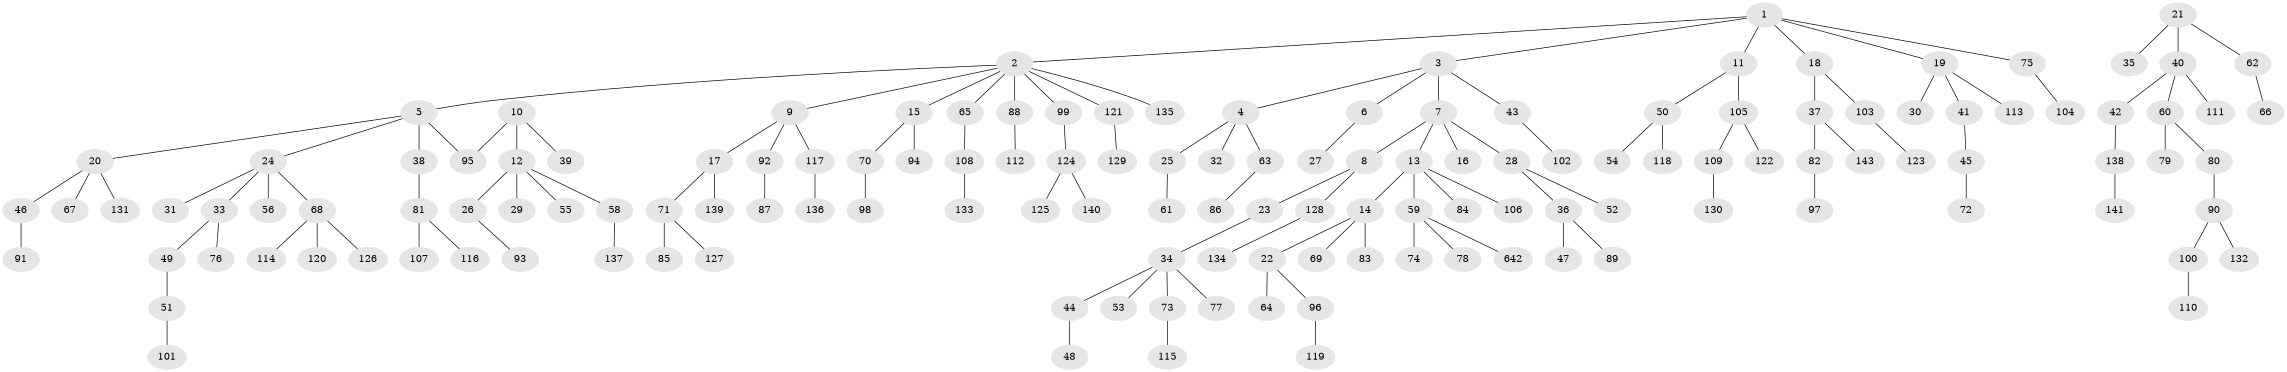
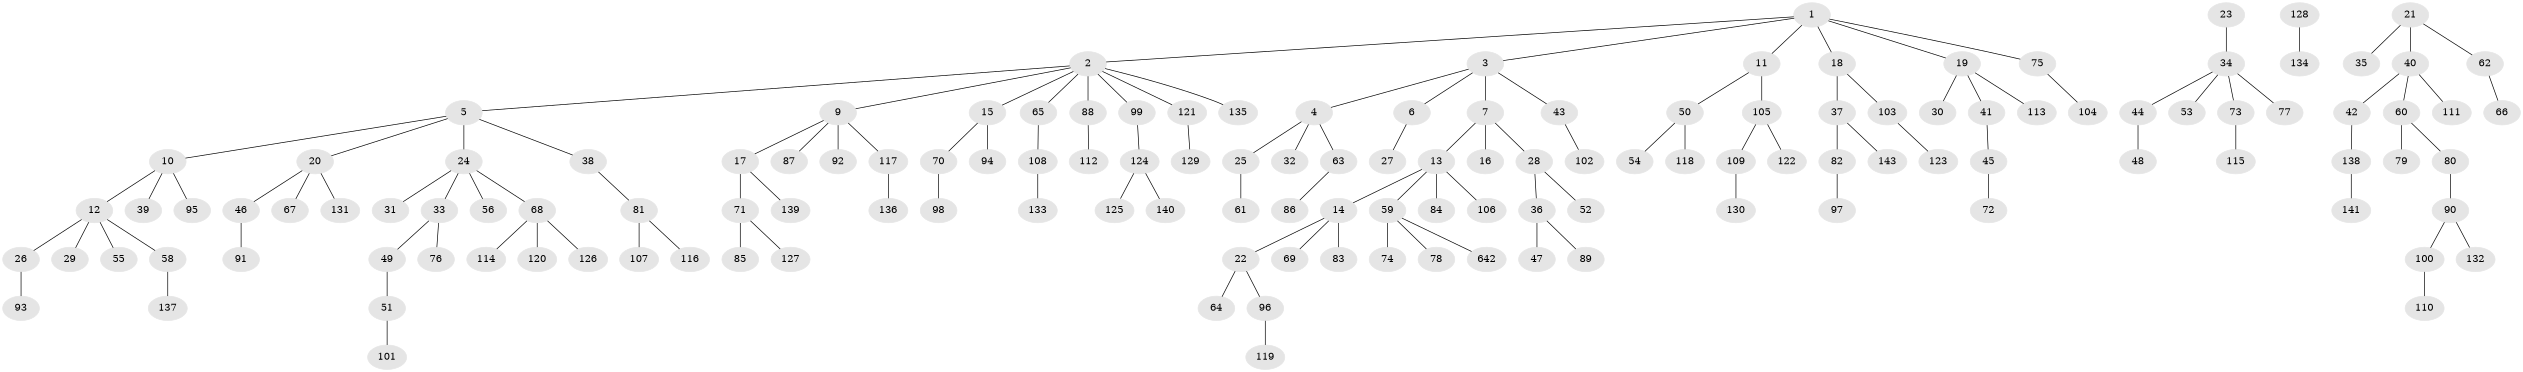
(443, 137) -> (316, 137)
(1364, 162) -> none
(765, 186) -> (814, 137)
